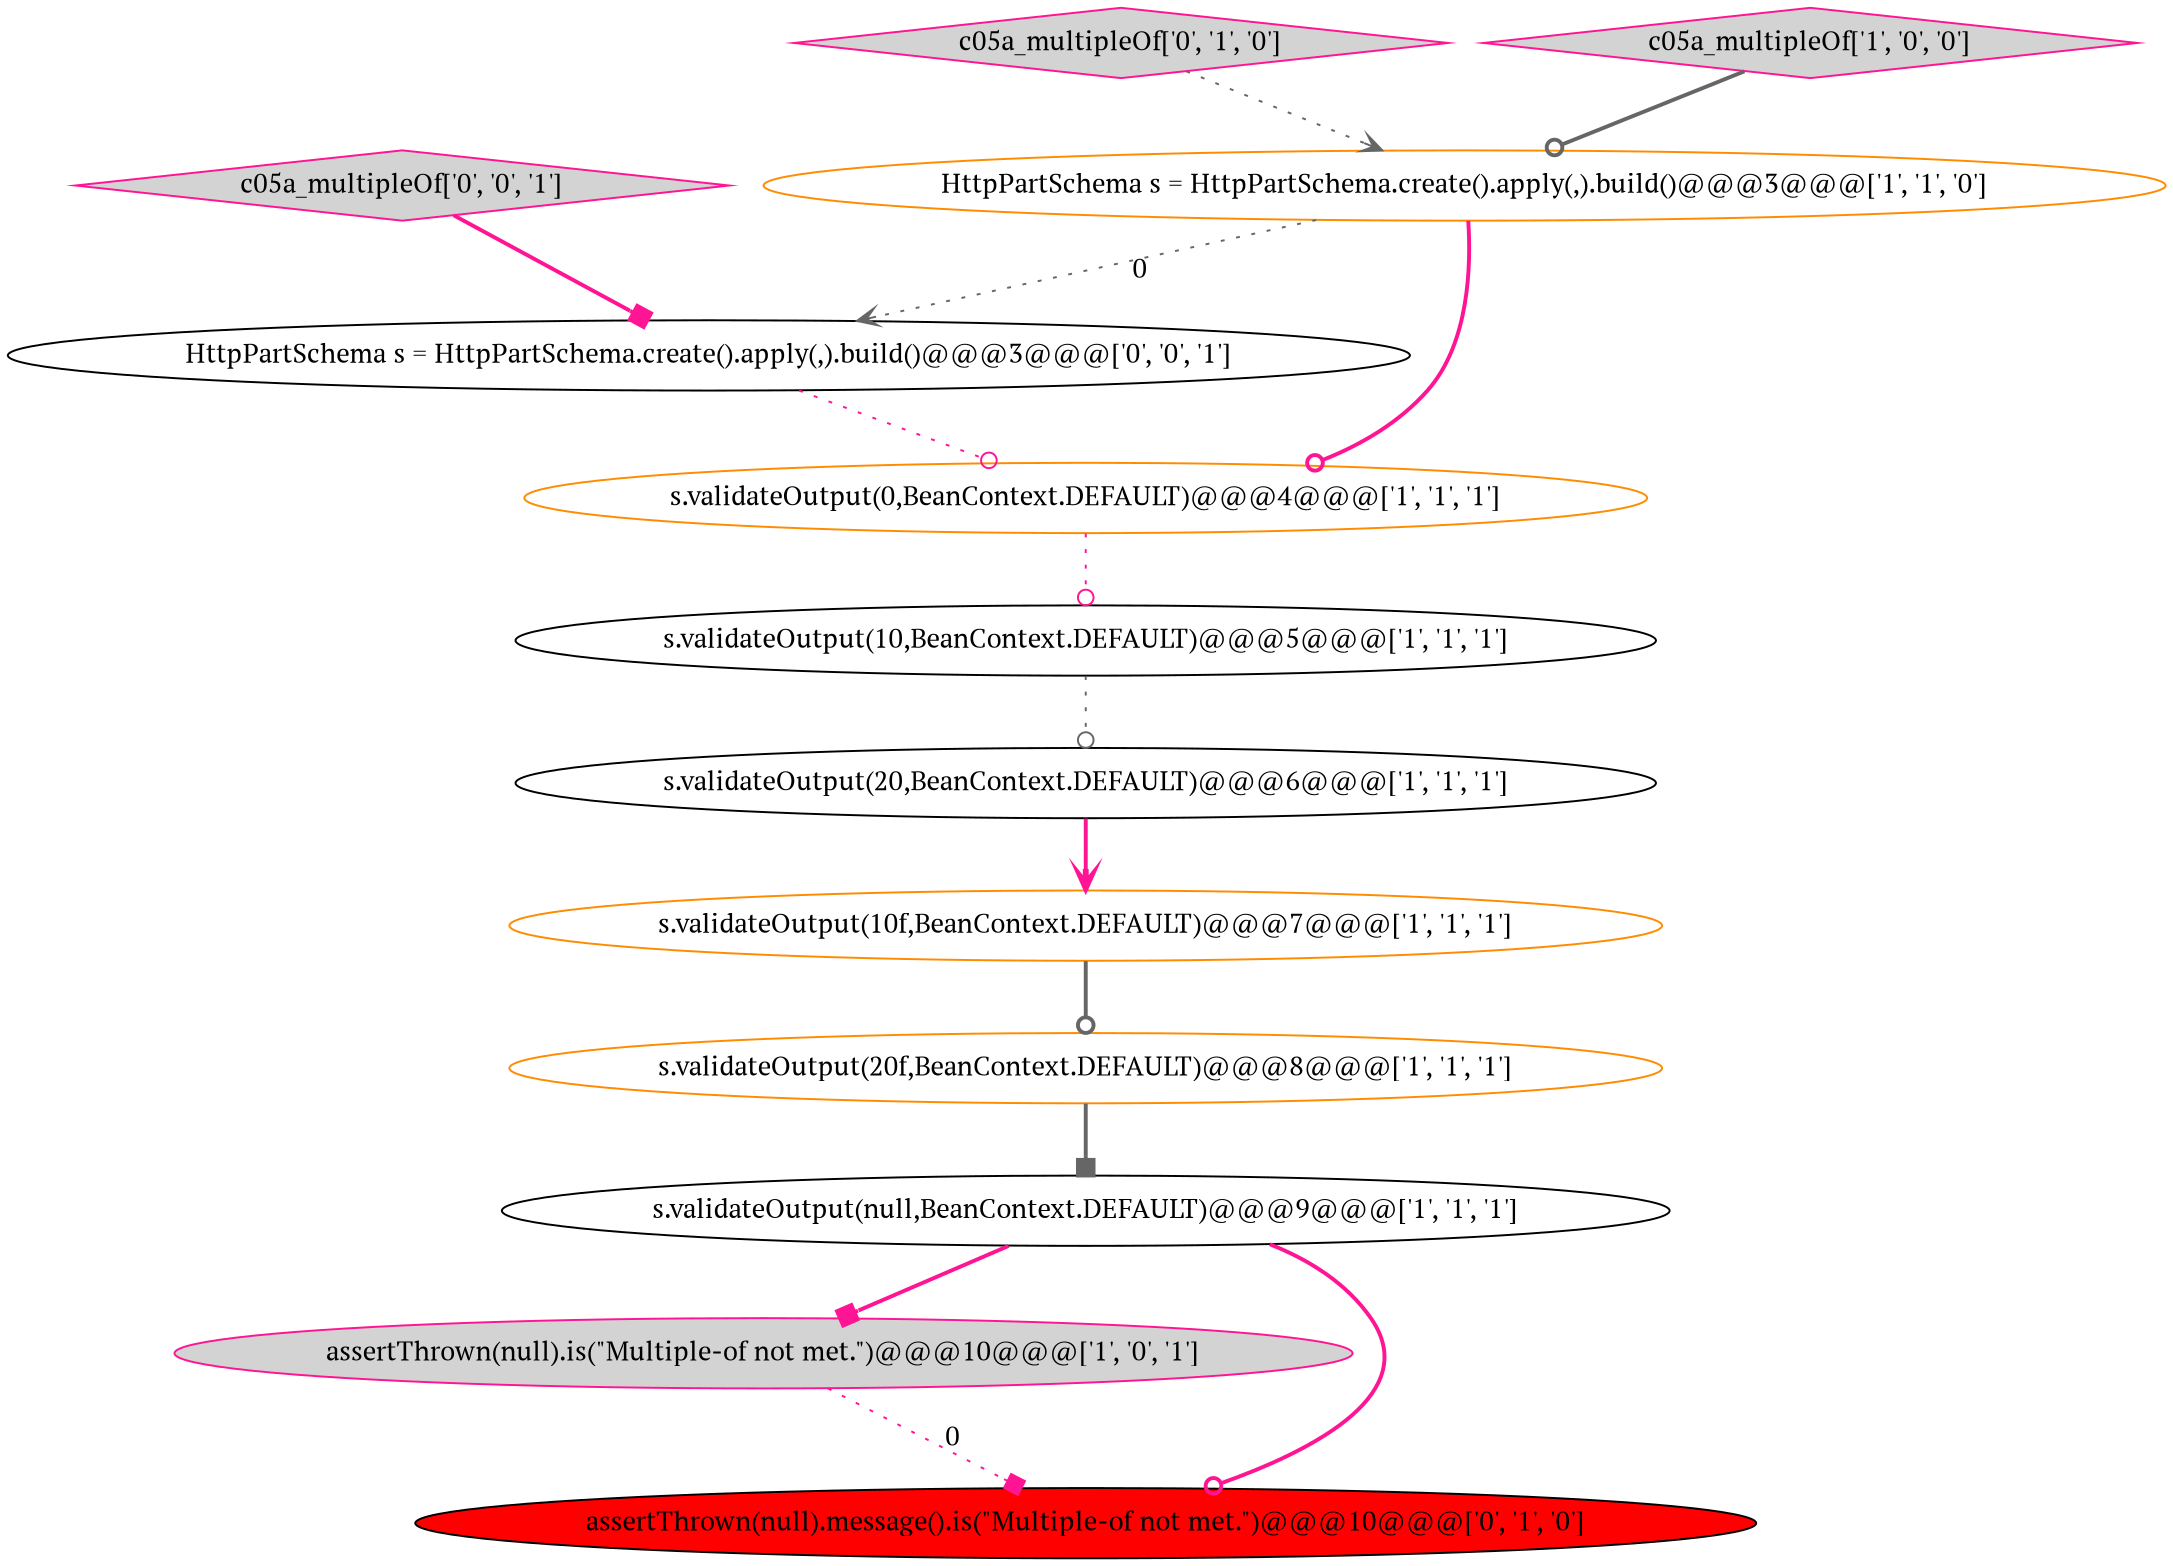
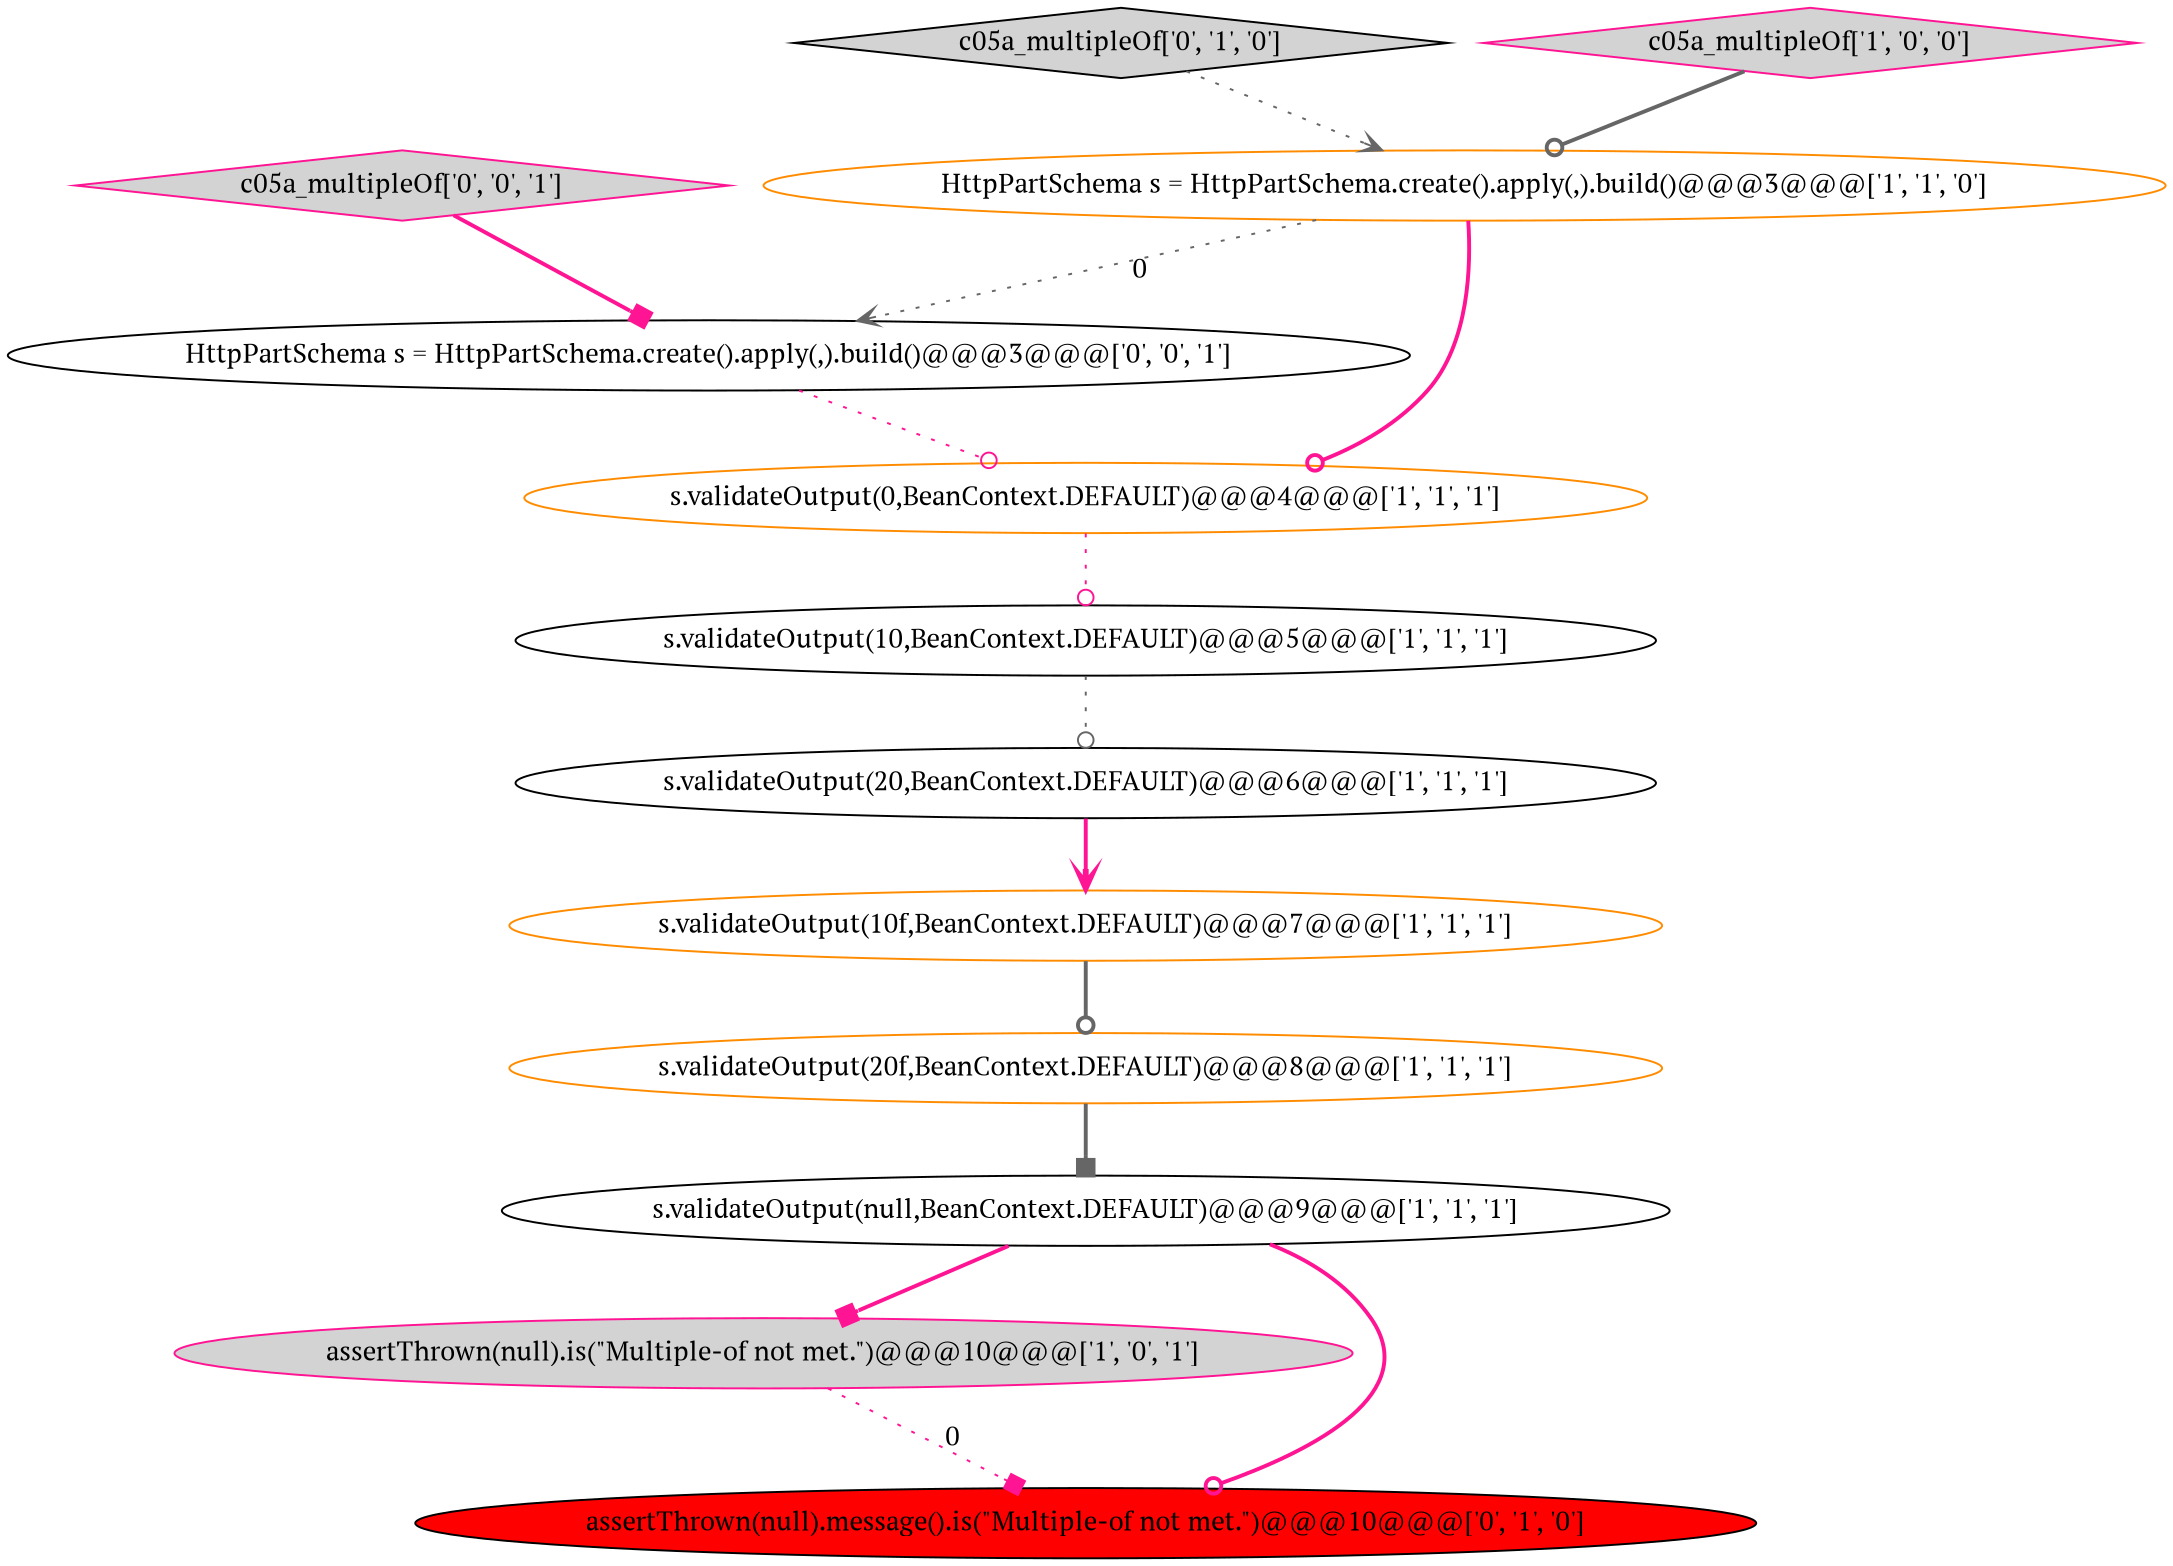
(1121, 43) -> (1121, 43)
